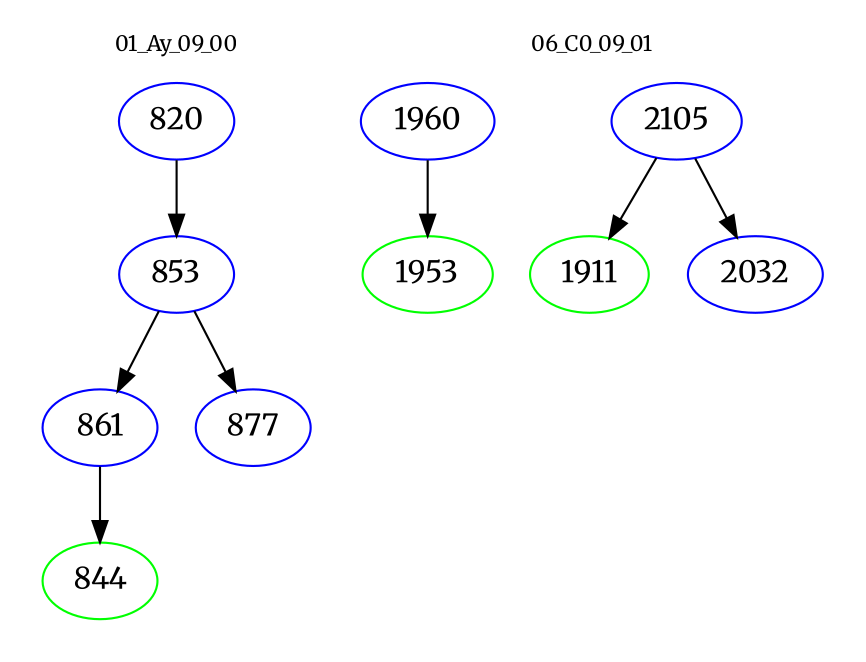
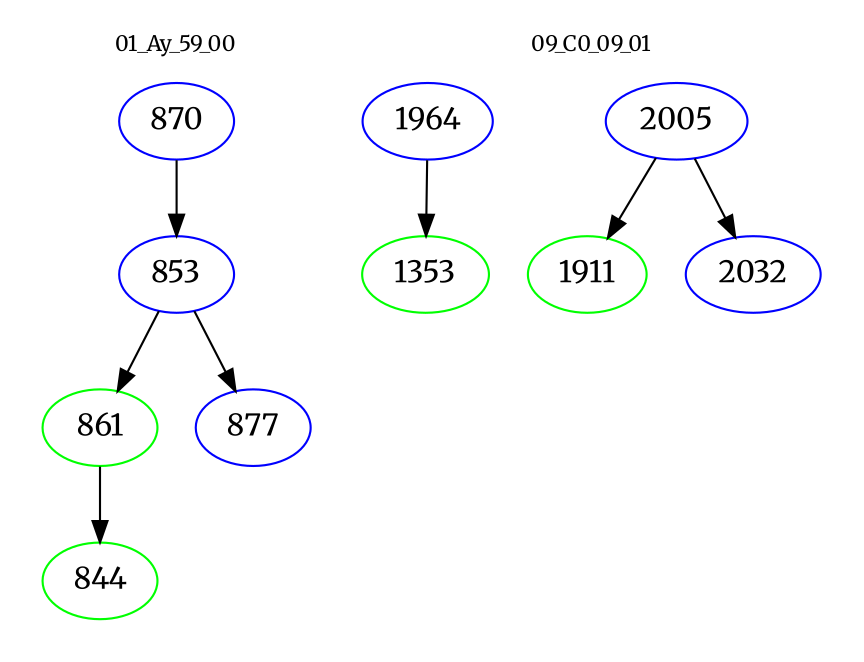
(177, 46) -> (177, 46)
(593, 46) -> (592, 46)
(177, 121) -> (177, 121)
(428, 121) -> (428, 121)
(677, 121) -> (677, 121)
(428, 274) -> (426, 274)
(100, 428) -> (100, 428)
